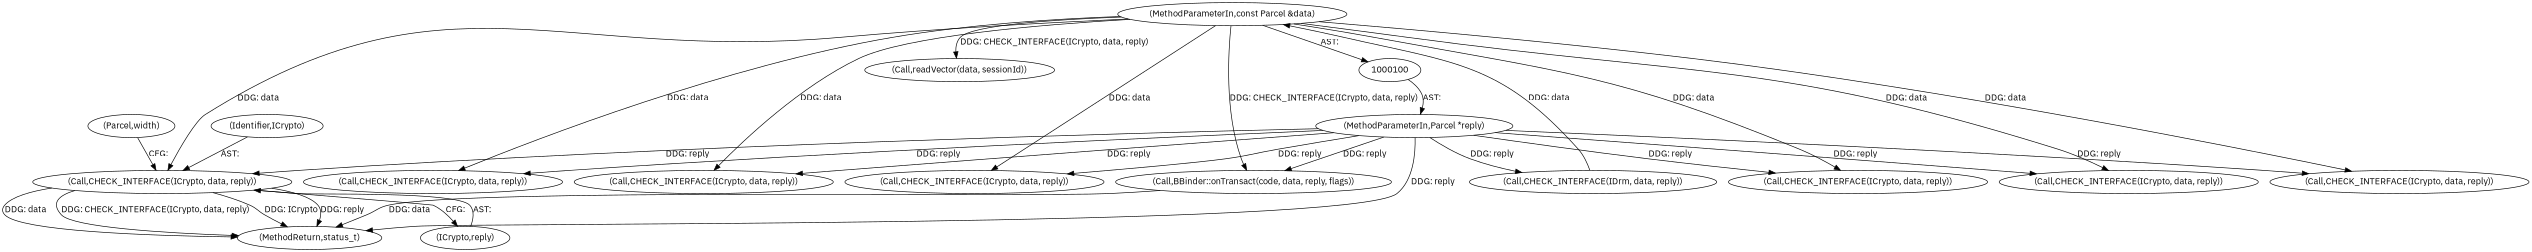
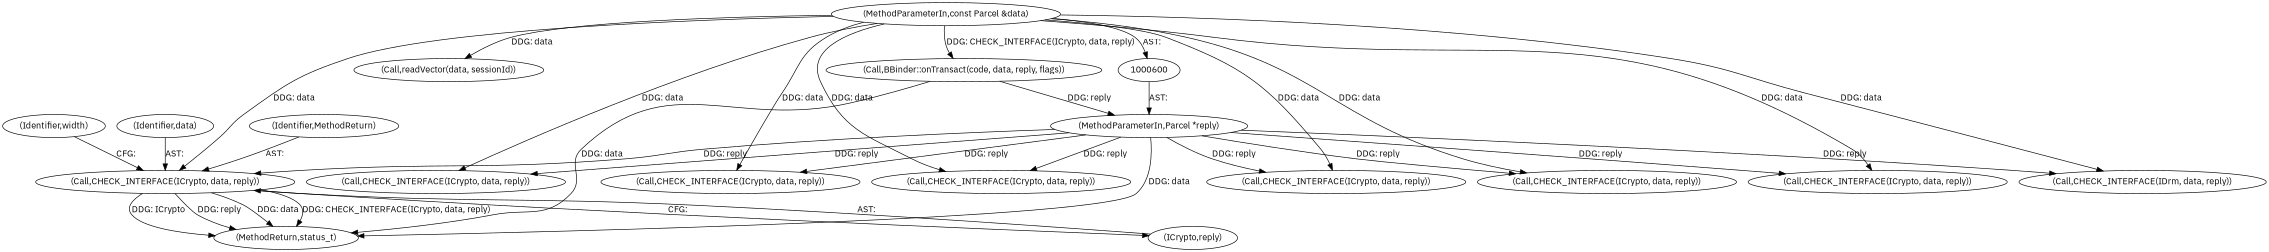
(1055, 42) -> (532, 42)
(1458, 65) -> (1586, 47)
(1390, 70) -> (1149, 70)
(131, 126) -> (54, 126)
none -> (165, 126)
(267, 126) -> (324, 126)
(1337, 153) -> (1054, 97)
(1433, 182) -> (1169, 182)
